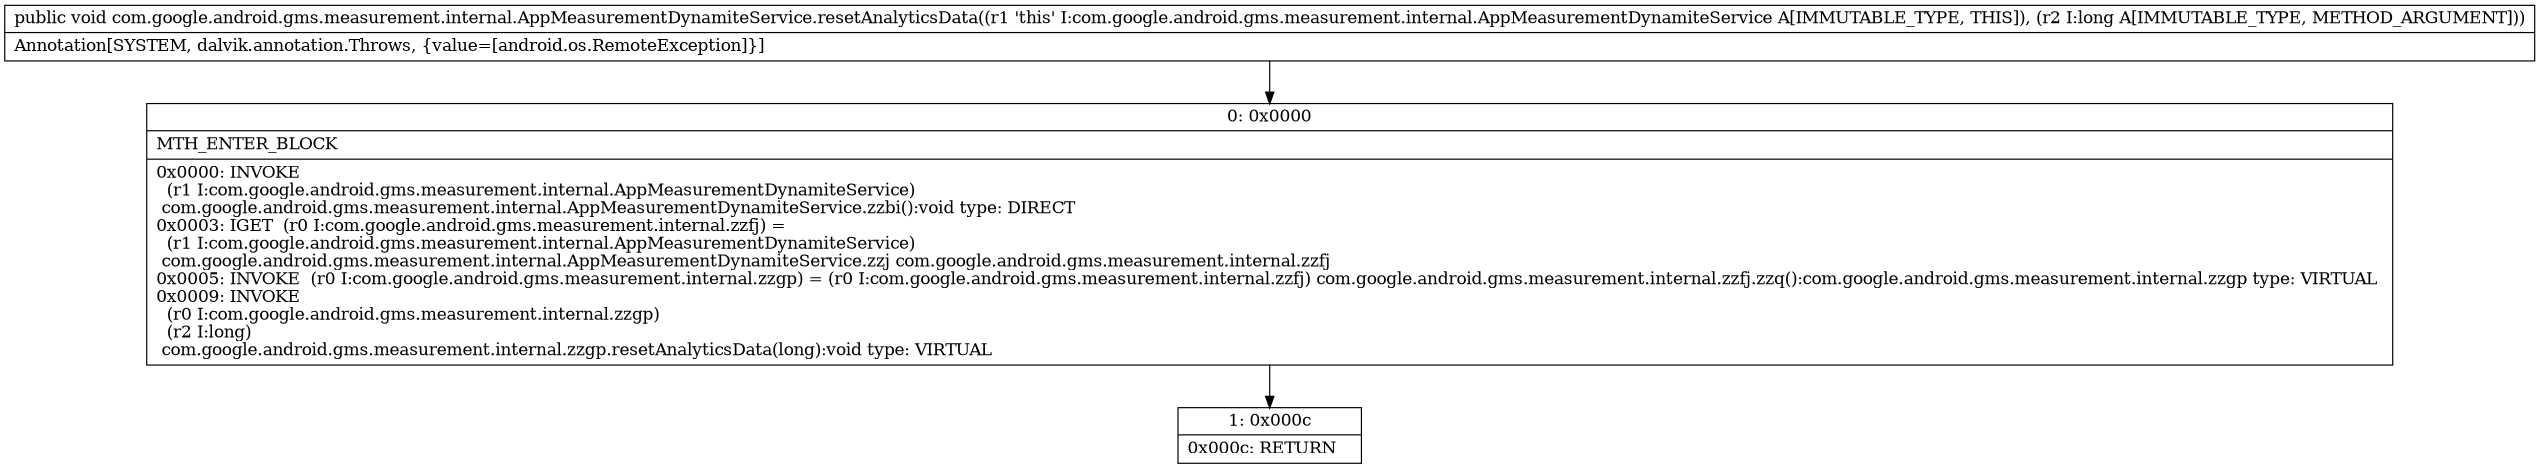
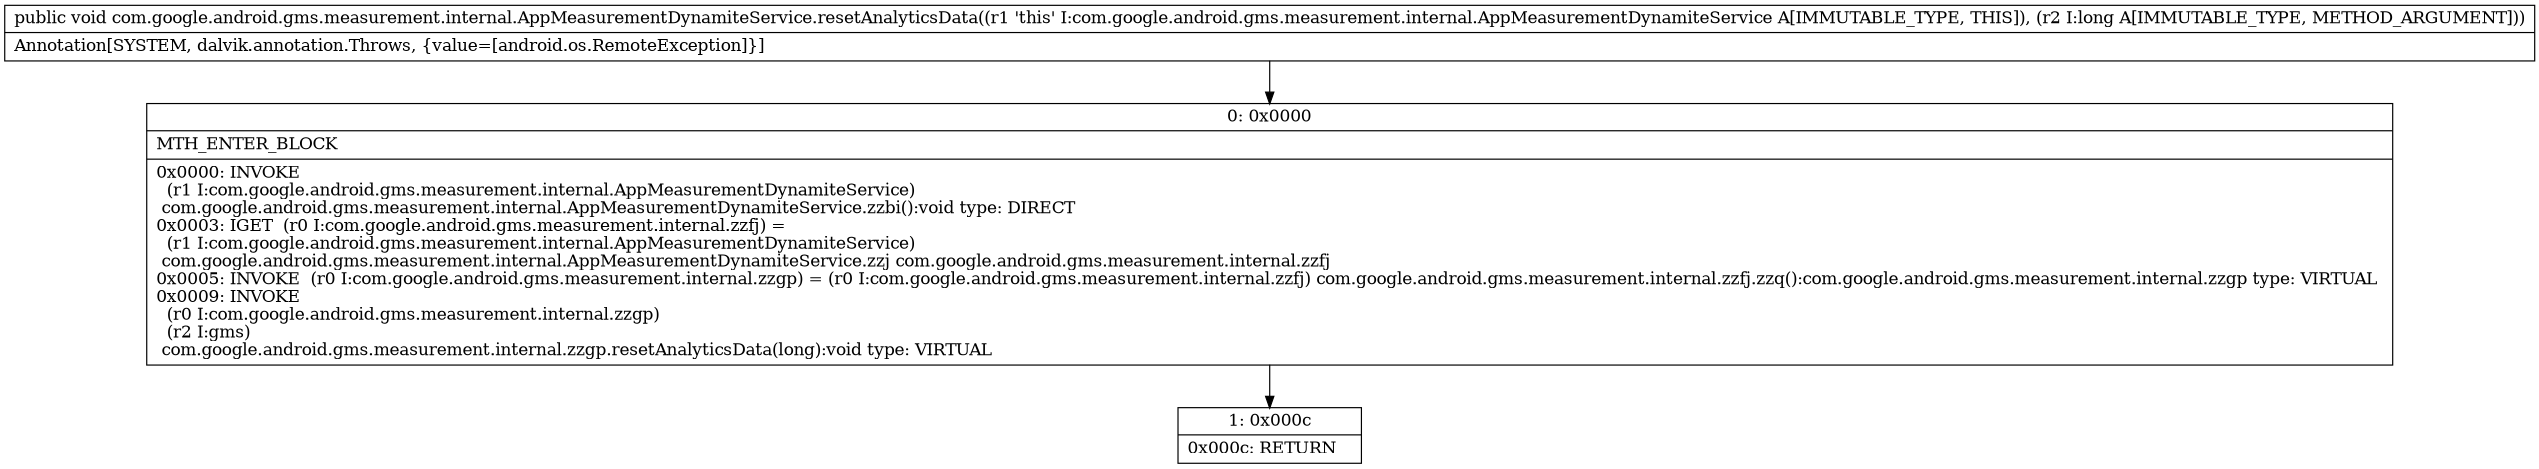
(204, 333) -> (204, 333)
